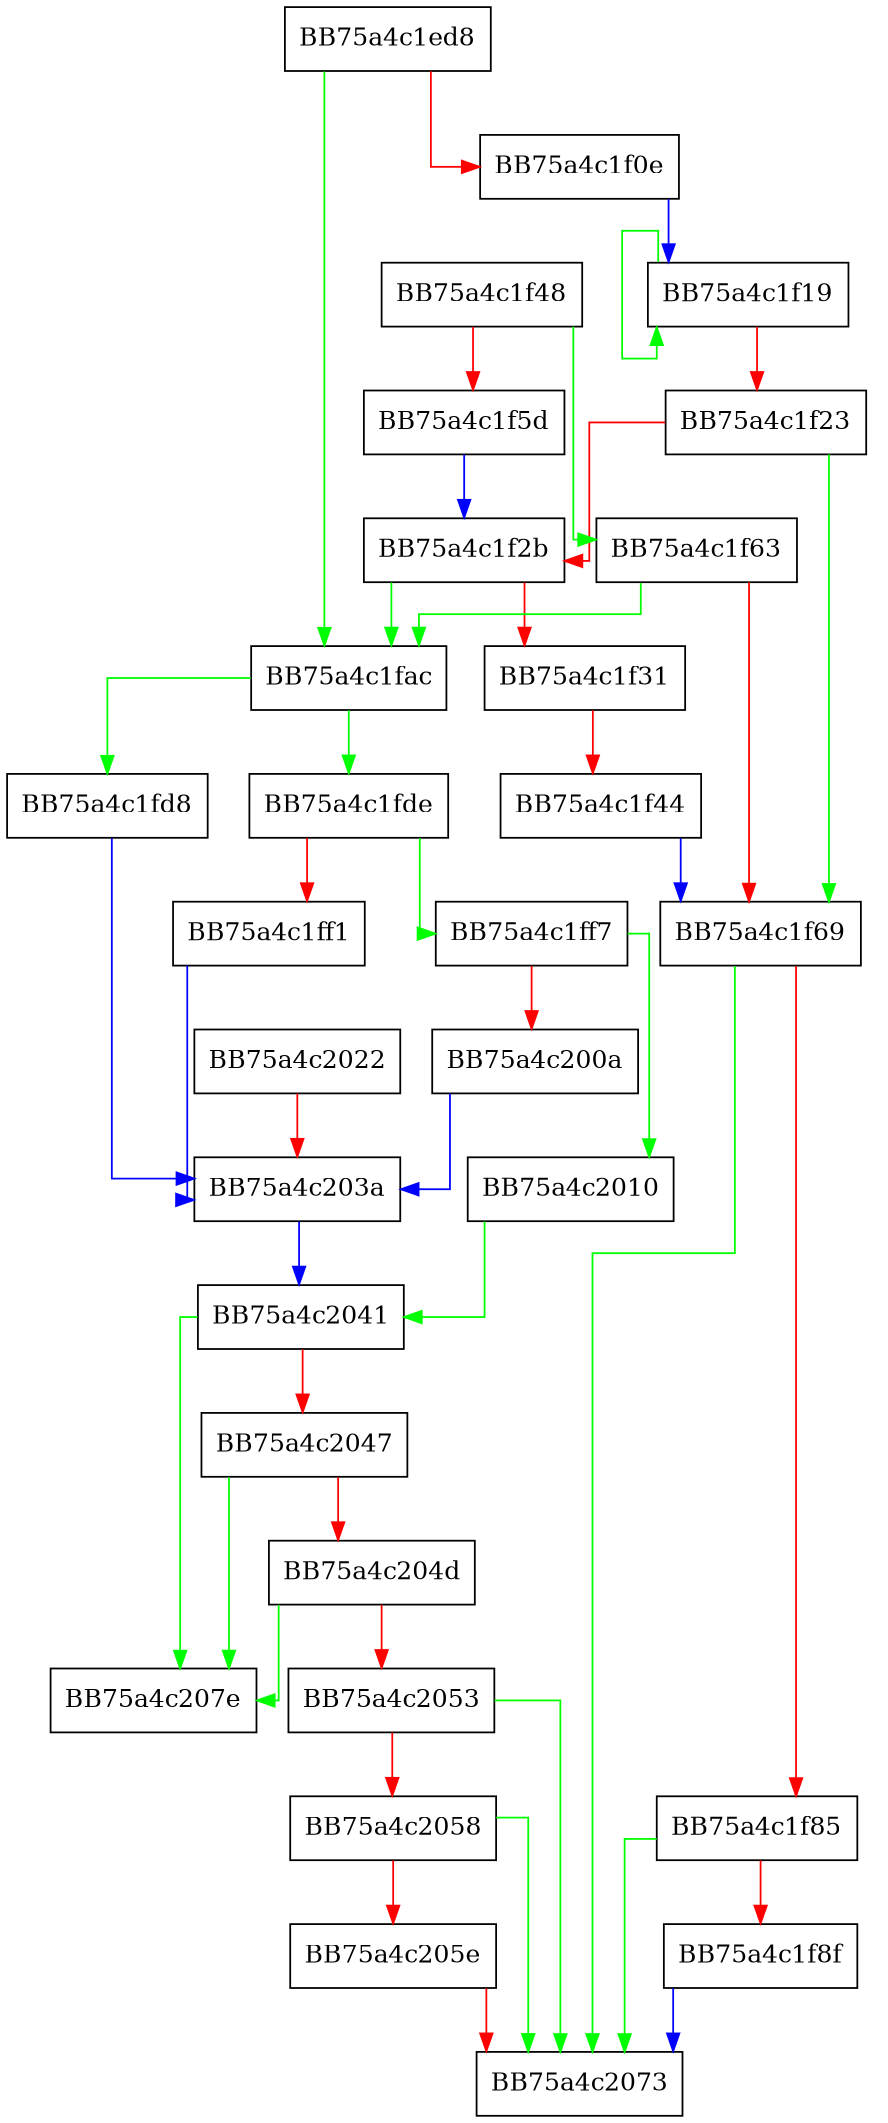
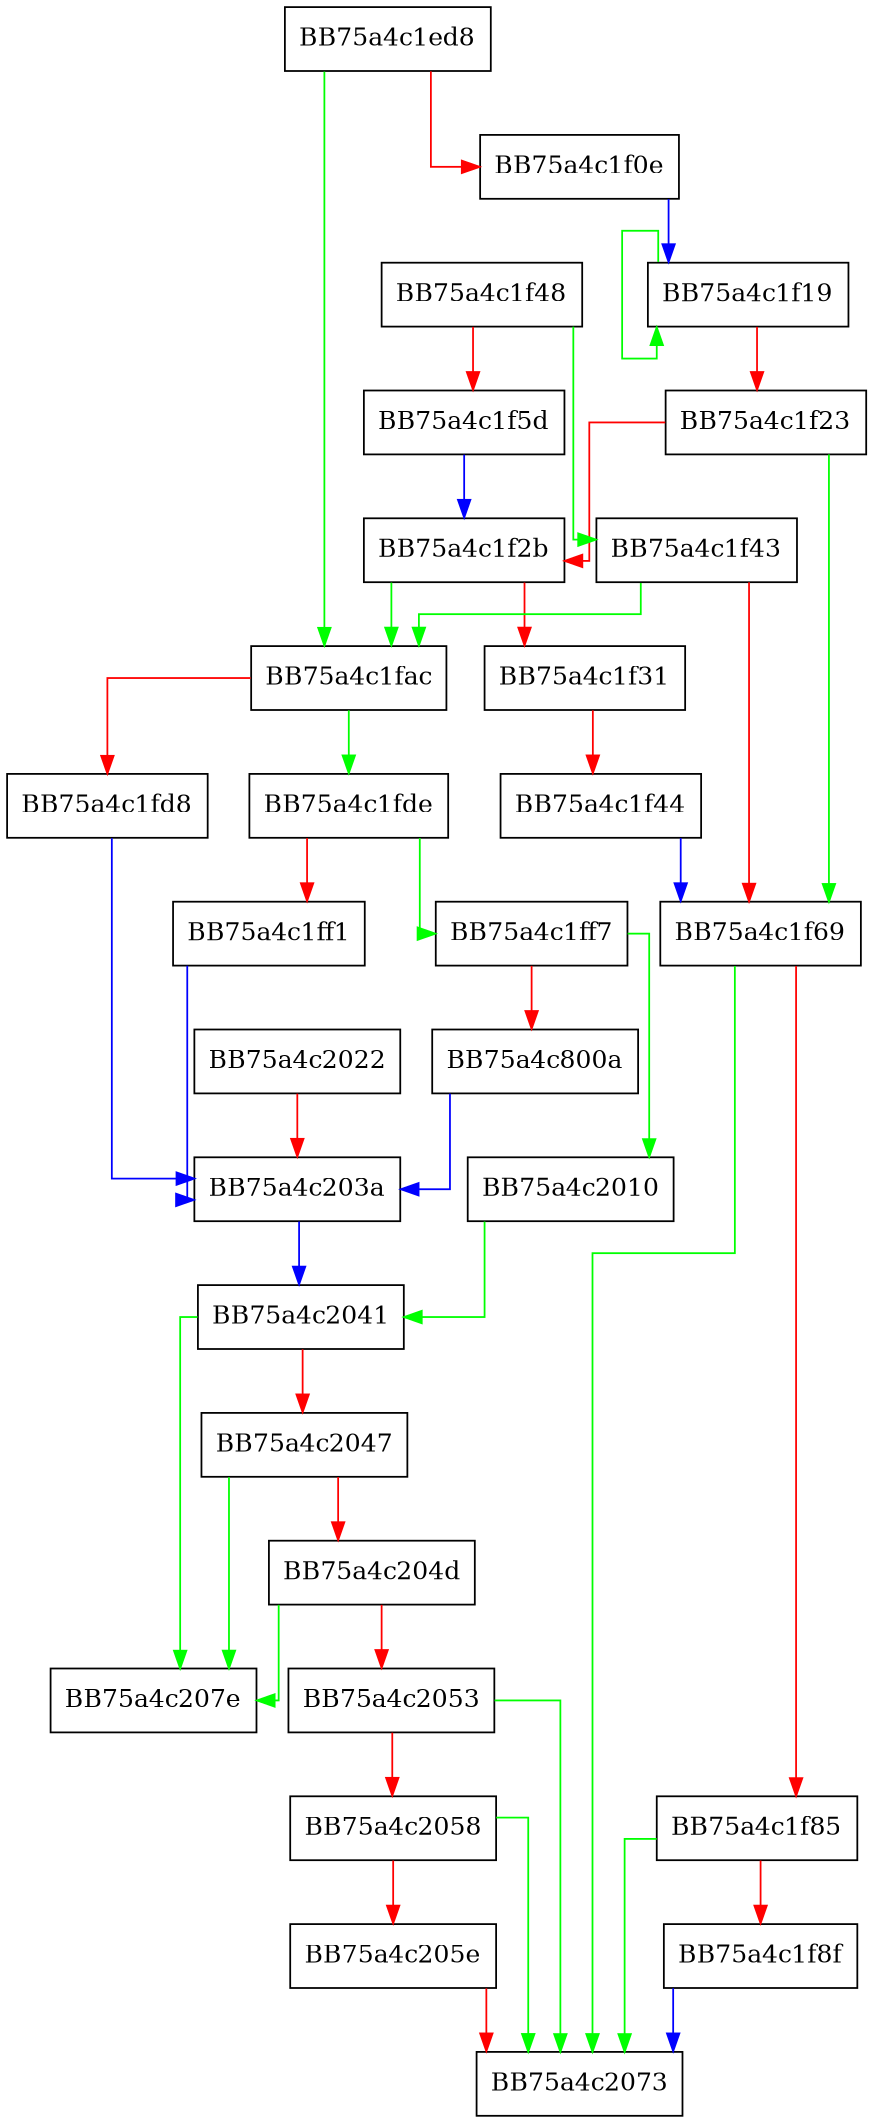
(697, 550) -> (697, 550)
(140, 678) -> (140, 678)
(535, 1061) -> (535, 1061)
